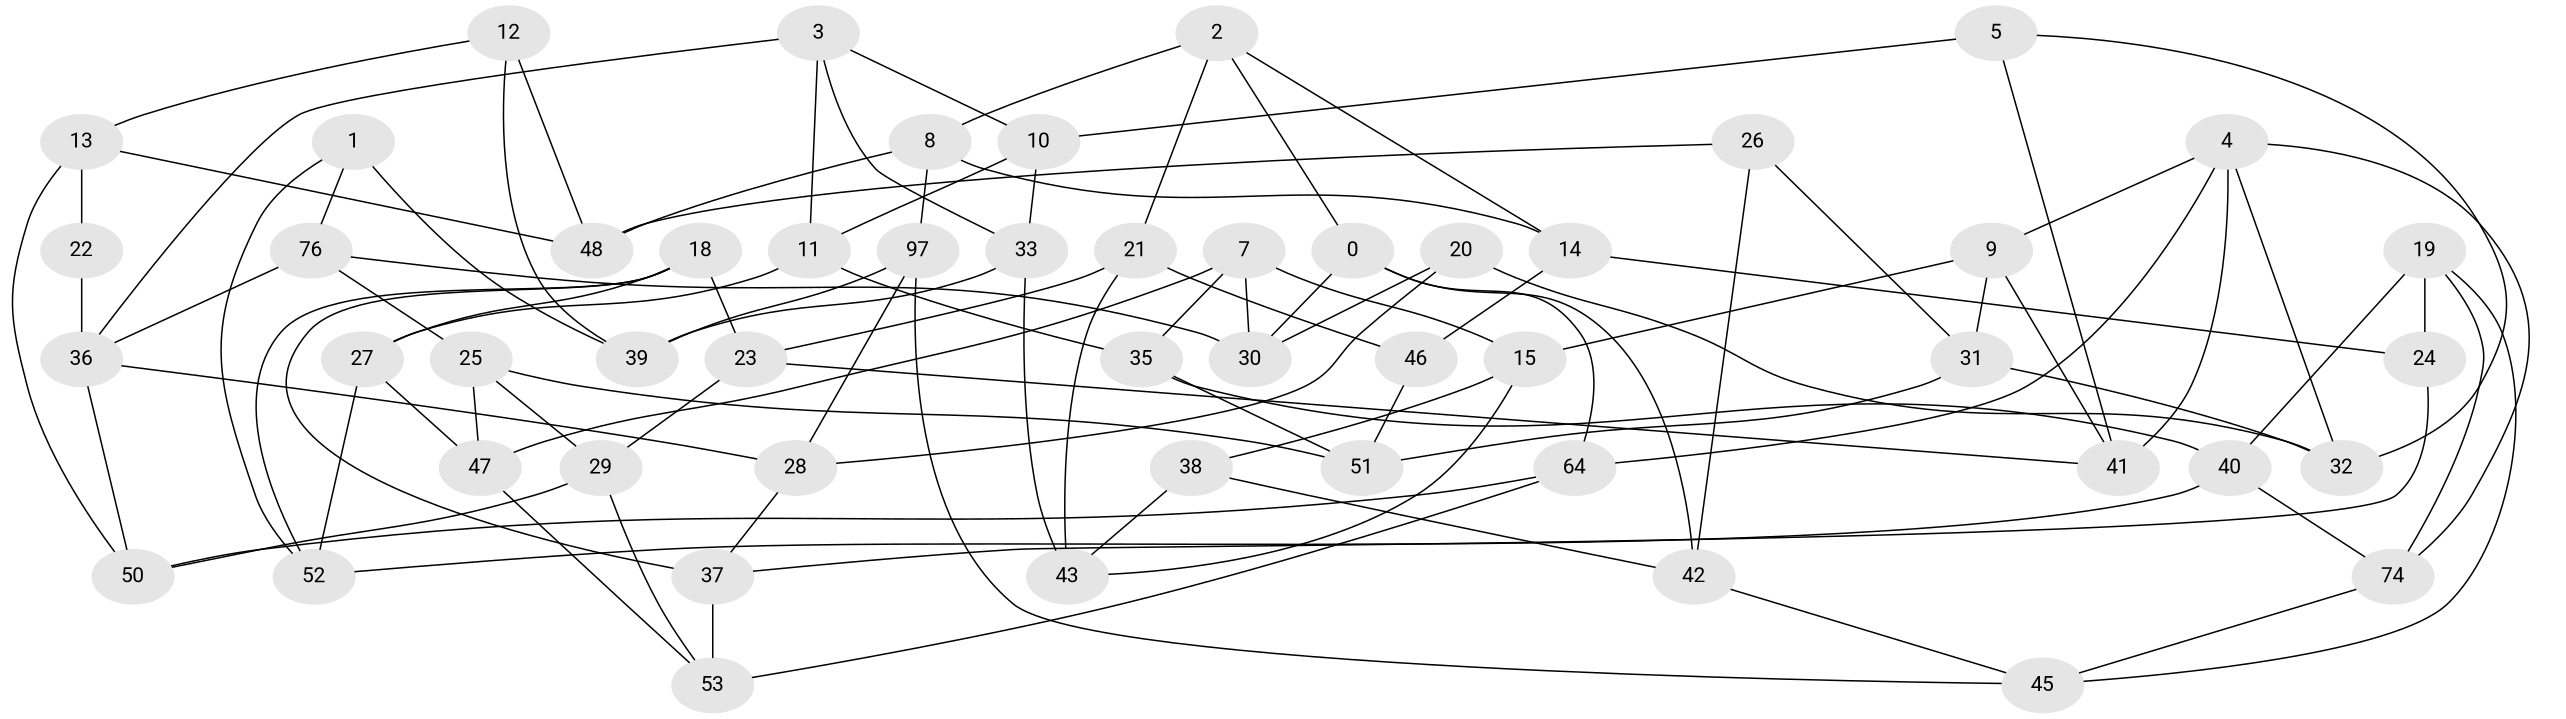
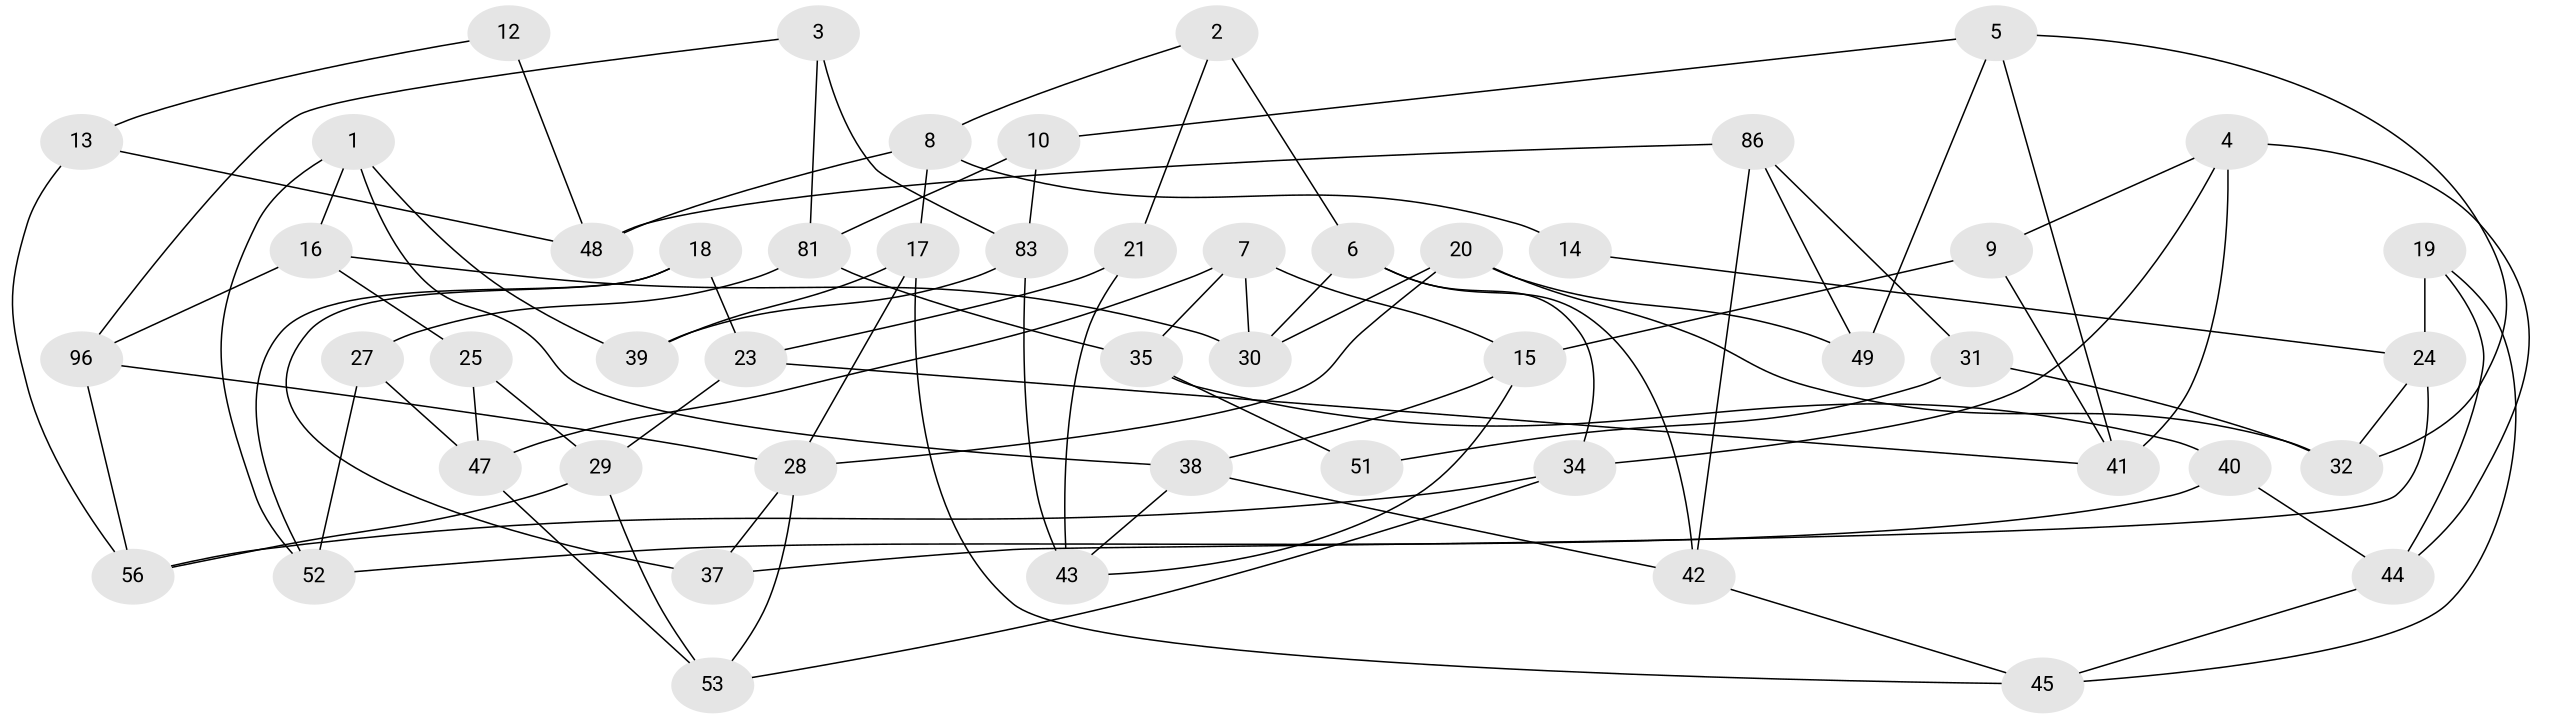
(929, 88) -> none
(1394, 142) -> none
(1753, 142) -> (1753, 142)
(515, 218) -> none
(82, 251) -> none
(311, 251) -> (311, 251)
(809, 251) -> (809, 251)
(918, 251) -> (918, 251)
(1027, 251) -> (1027, 251)
(1353, 251) -> (1353, 251)
(532, 305) -> none
(2284, 305) -> (2383, 414)
(1980, 313) -> none
(82, 359) -> (82, 359)
(1416, 359) -> none
none -> (1863, 359)
(2327, 359) -> none
(896, 414) -> none
none -> (704, 419)
(1575, 468) -> (1575, 468)
(133, 577) -> (133, 577)
(2393, 577) -> (2393, 577)
(713, 631) -> (775, 583)
